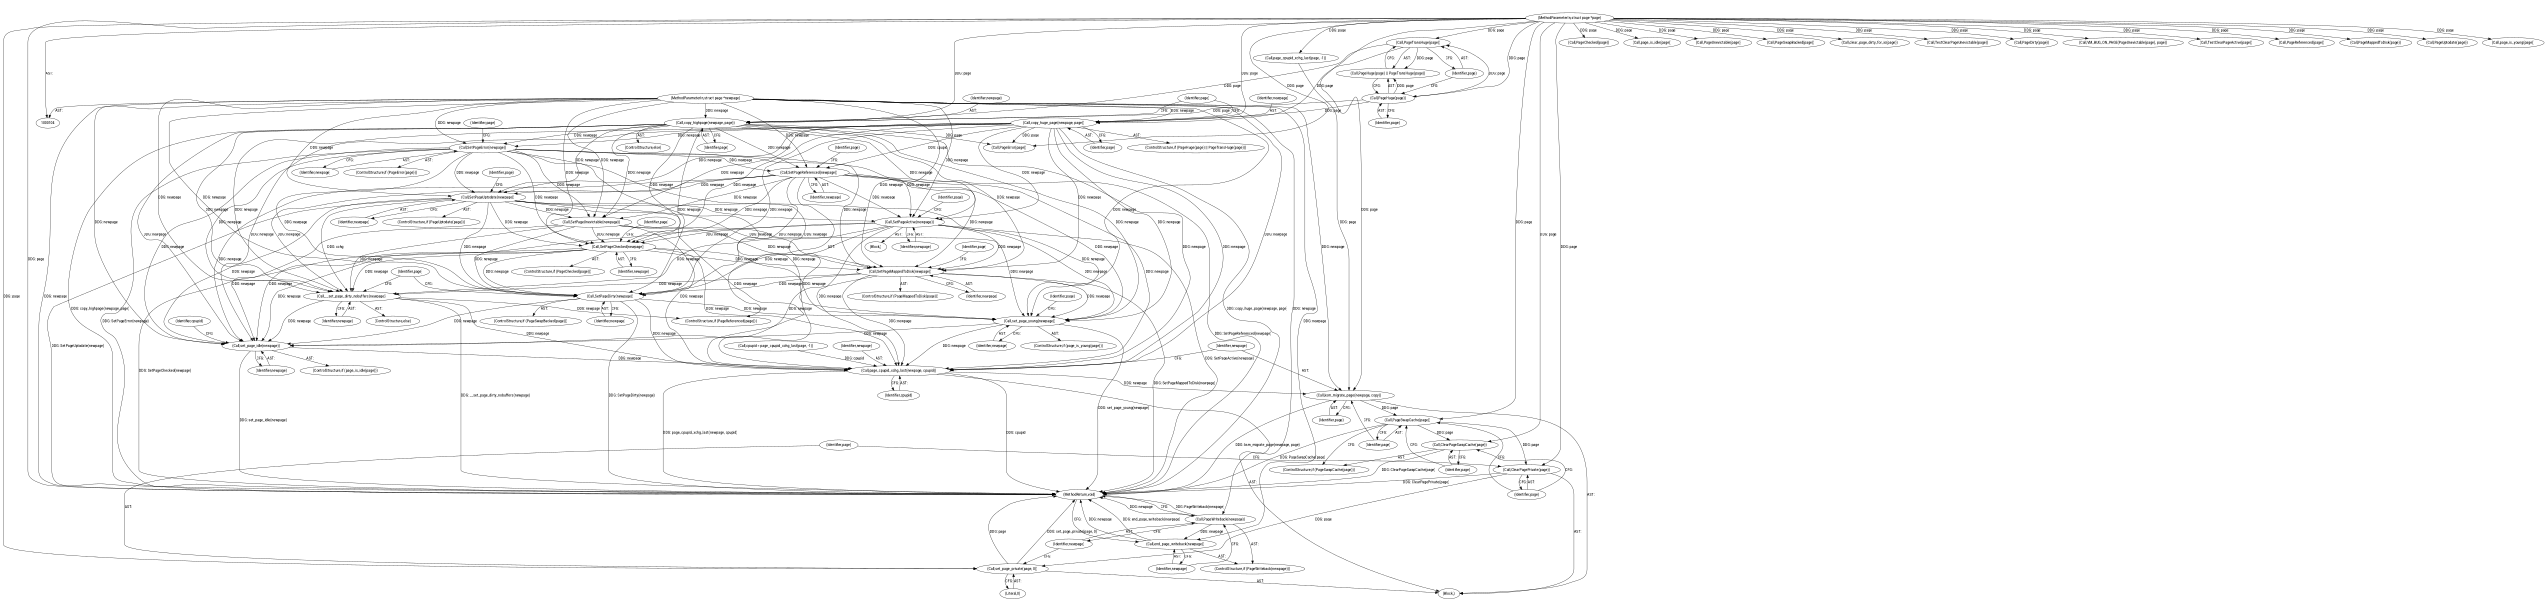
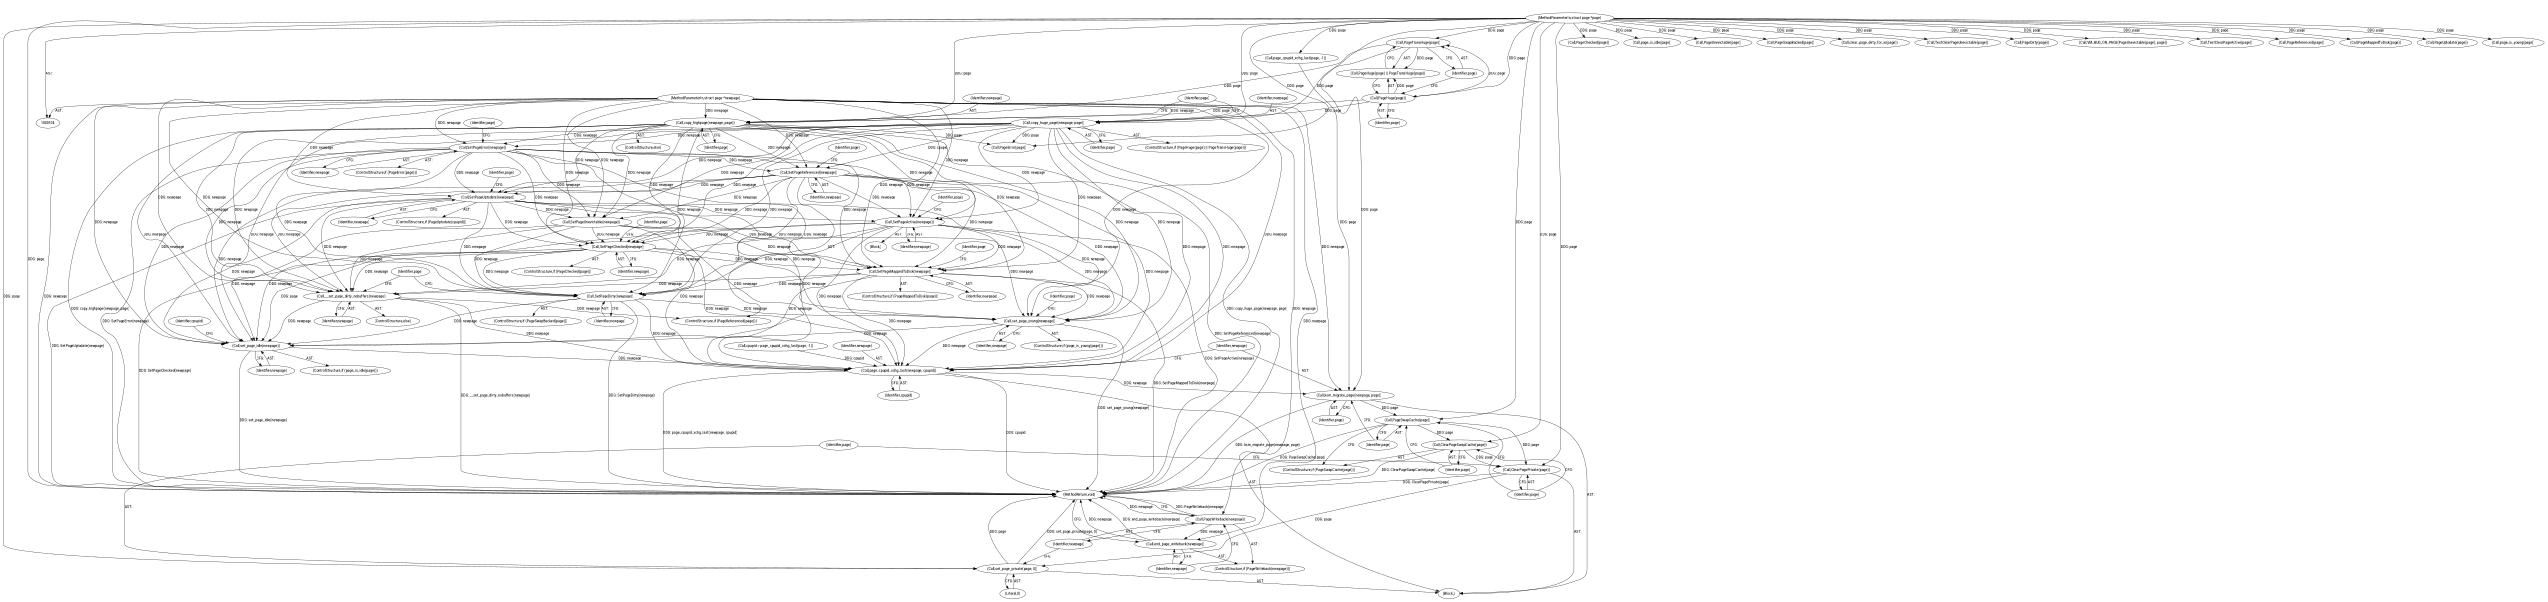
(431, 222) -> (431, 222)
(336, 247) -> (336, 247)
(289, 296) -> (289, 296)
(1349, 396) -> (1349, 396)
none -> (1479, 461)
